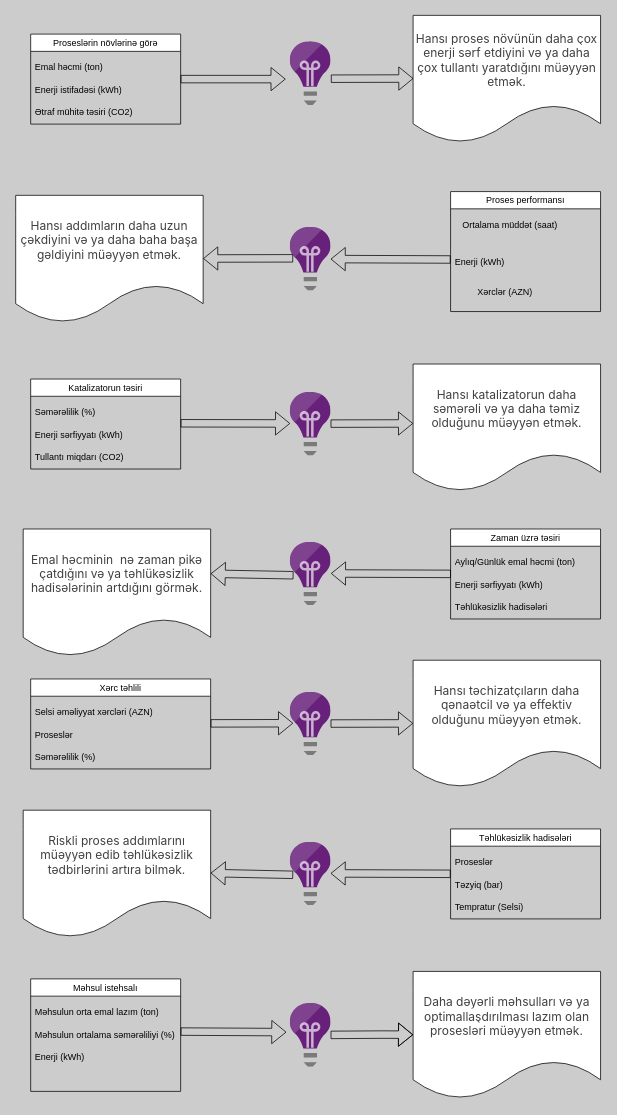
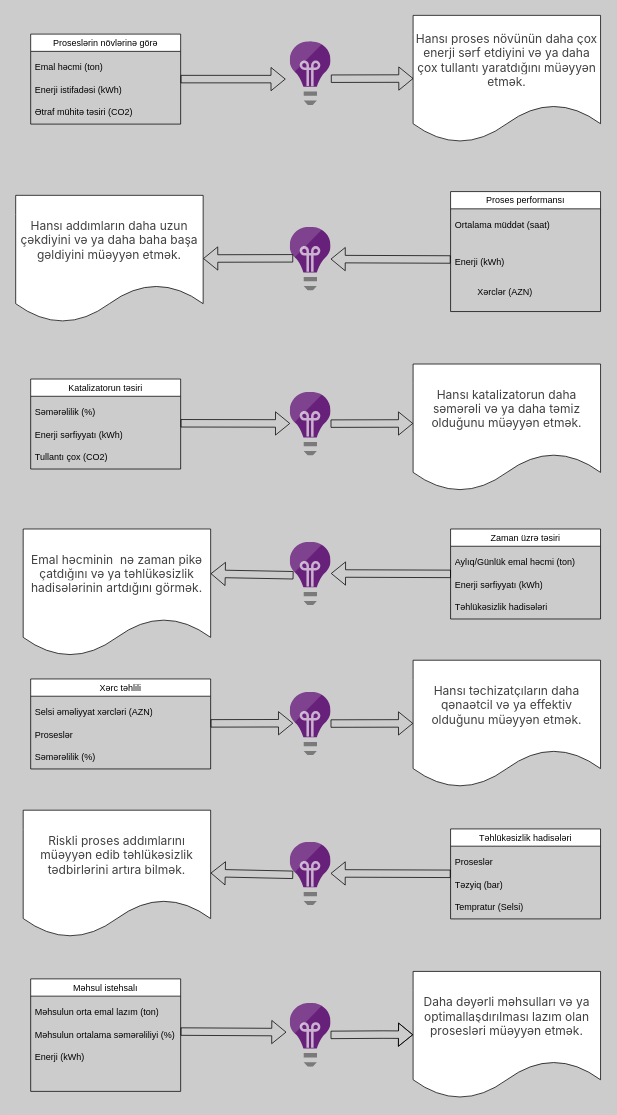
(518, 225) -> (510, 225)
(84, 458) -> (76, 458)
